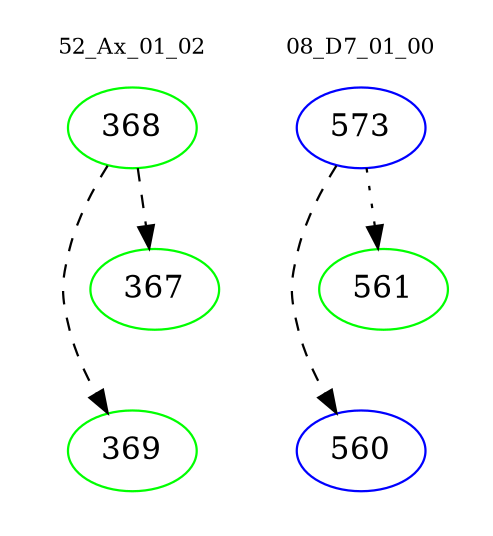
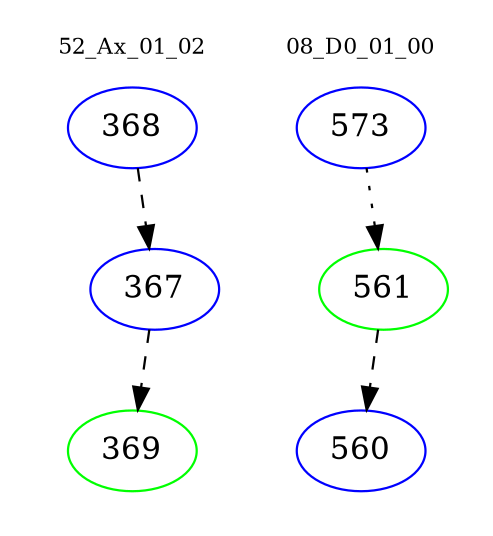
(361, 48) -> (361, 48)
(132, 128) -> (132, 128)
(64, 278) -> (145, 358)
(293, 278) -> (374, 358)
(155, 289) -> (155, 289)
